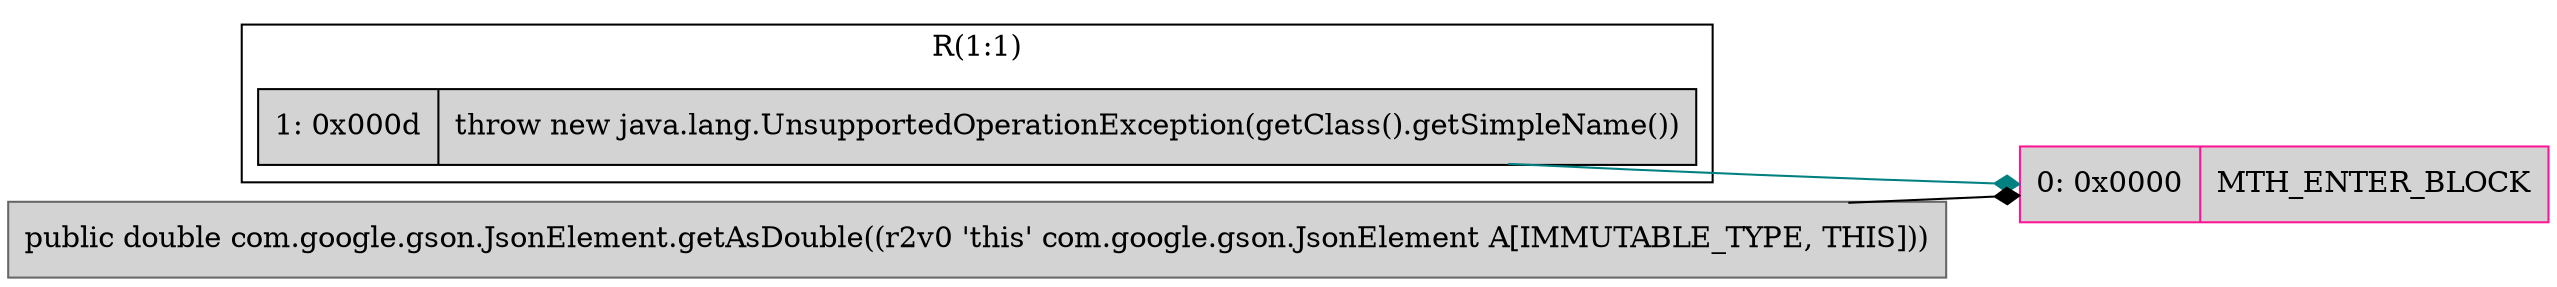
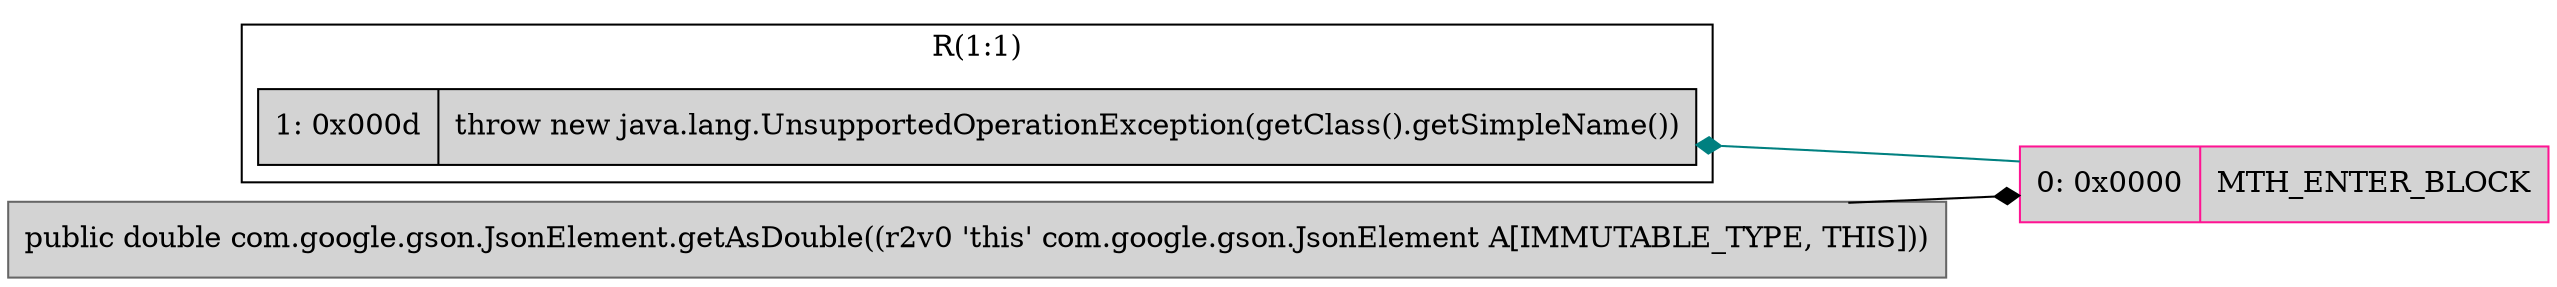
(1751, 175) -> (1871, 153)
